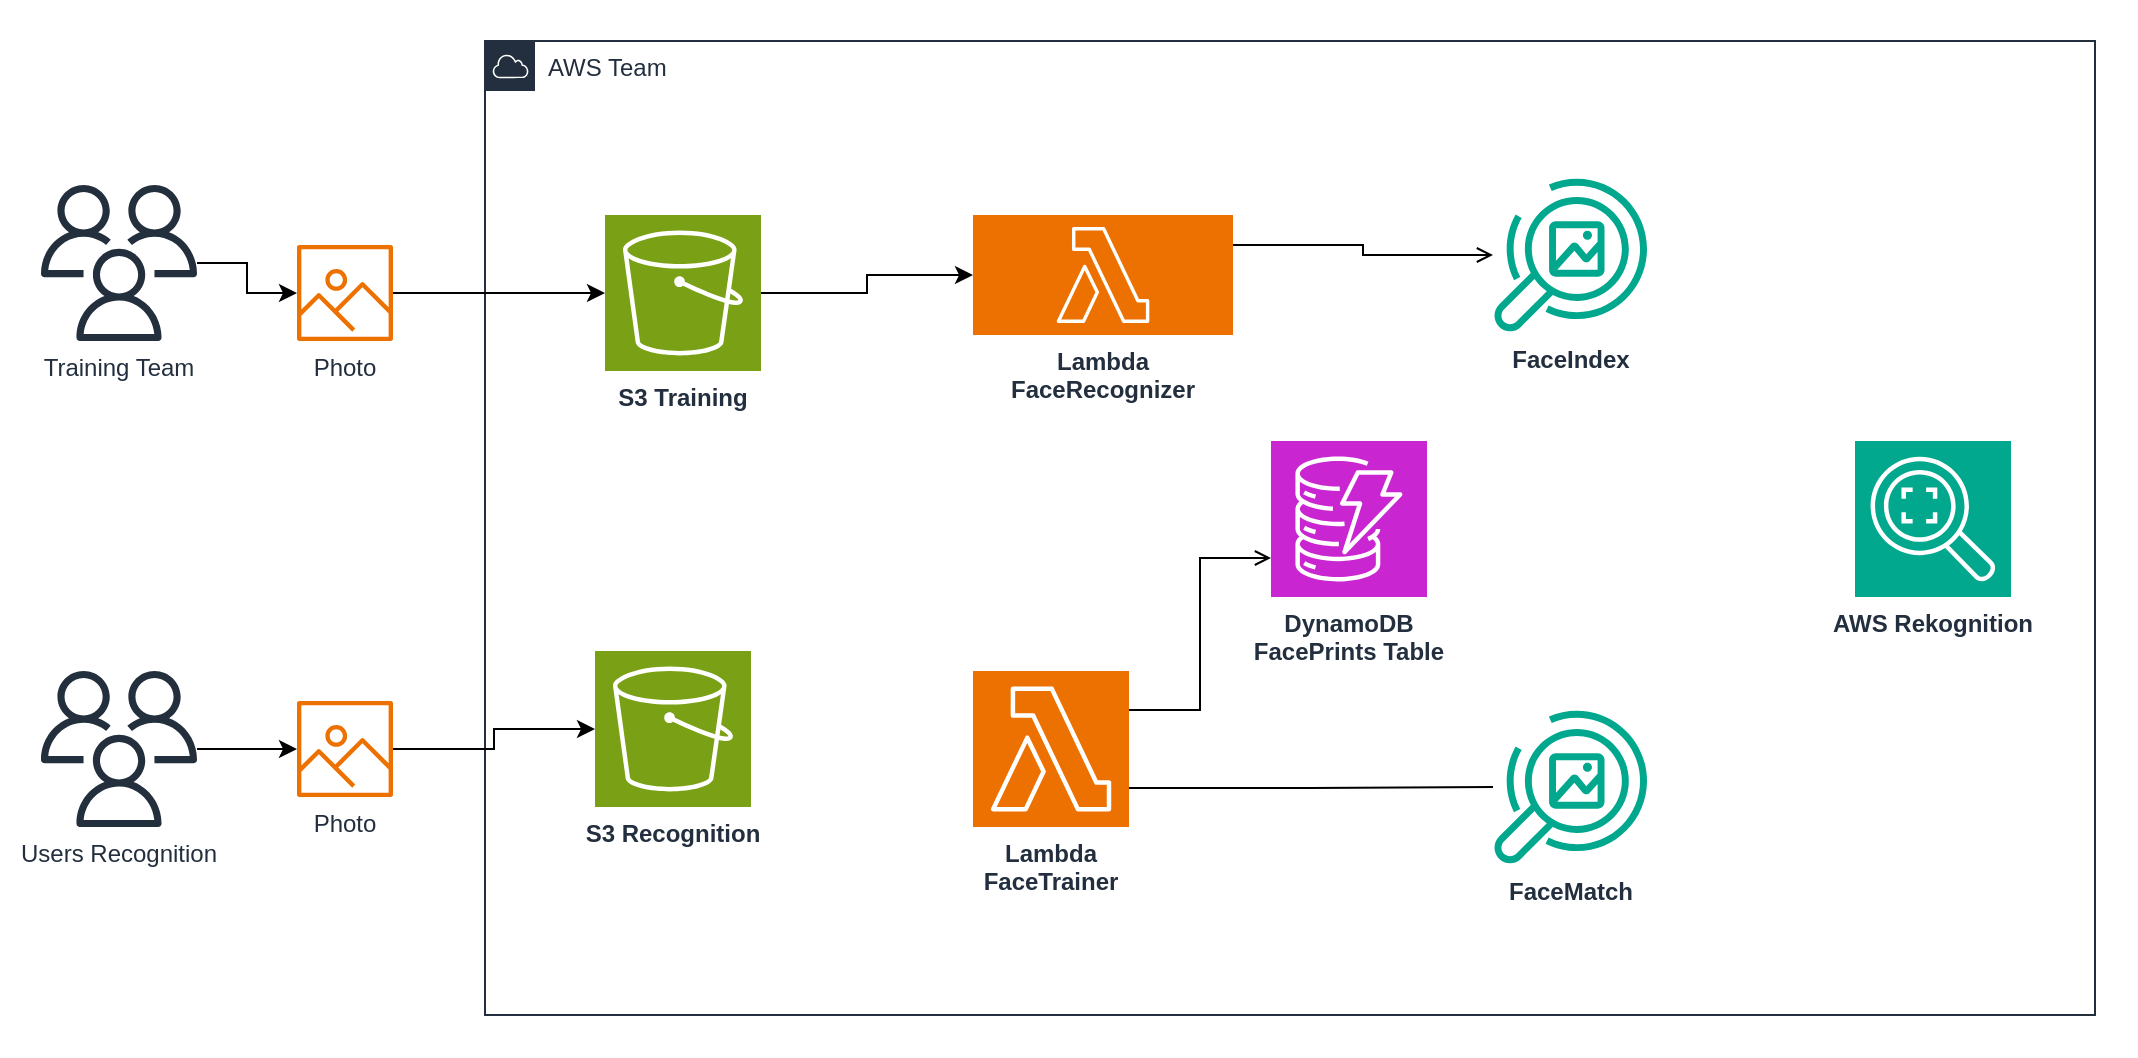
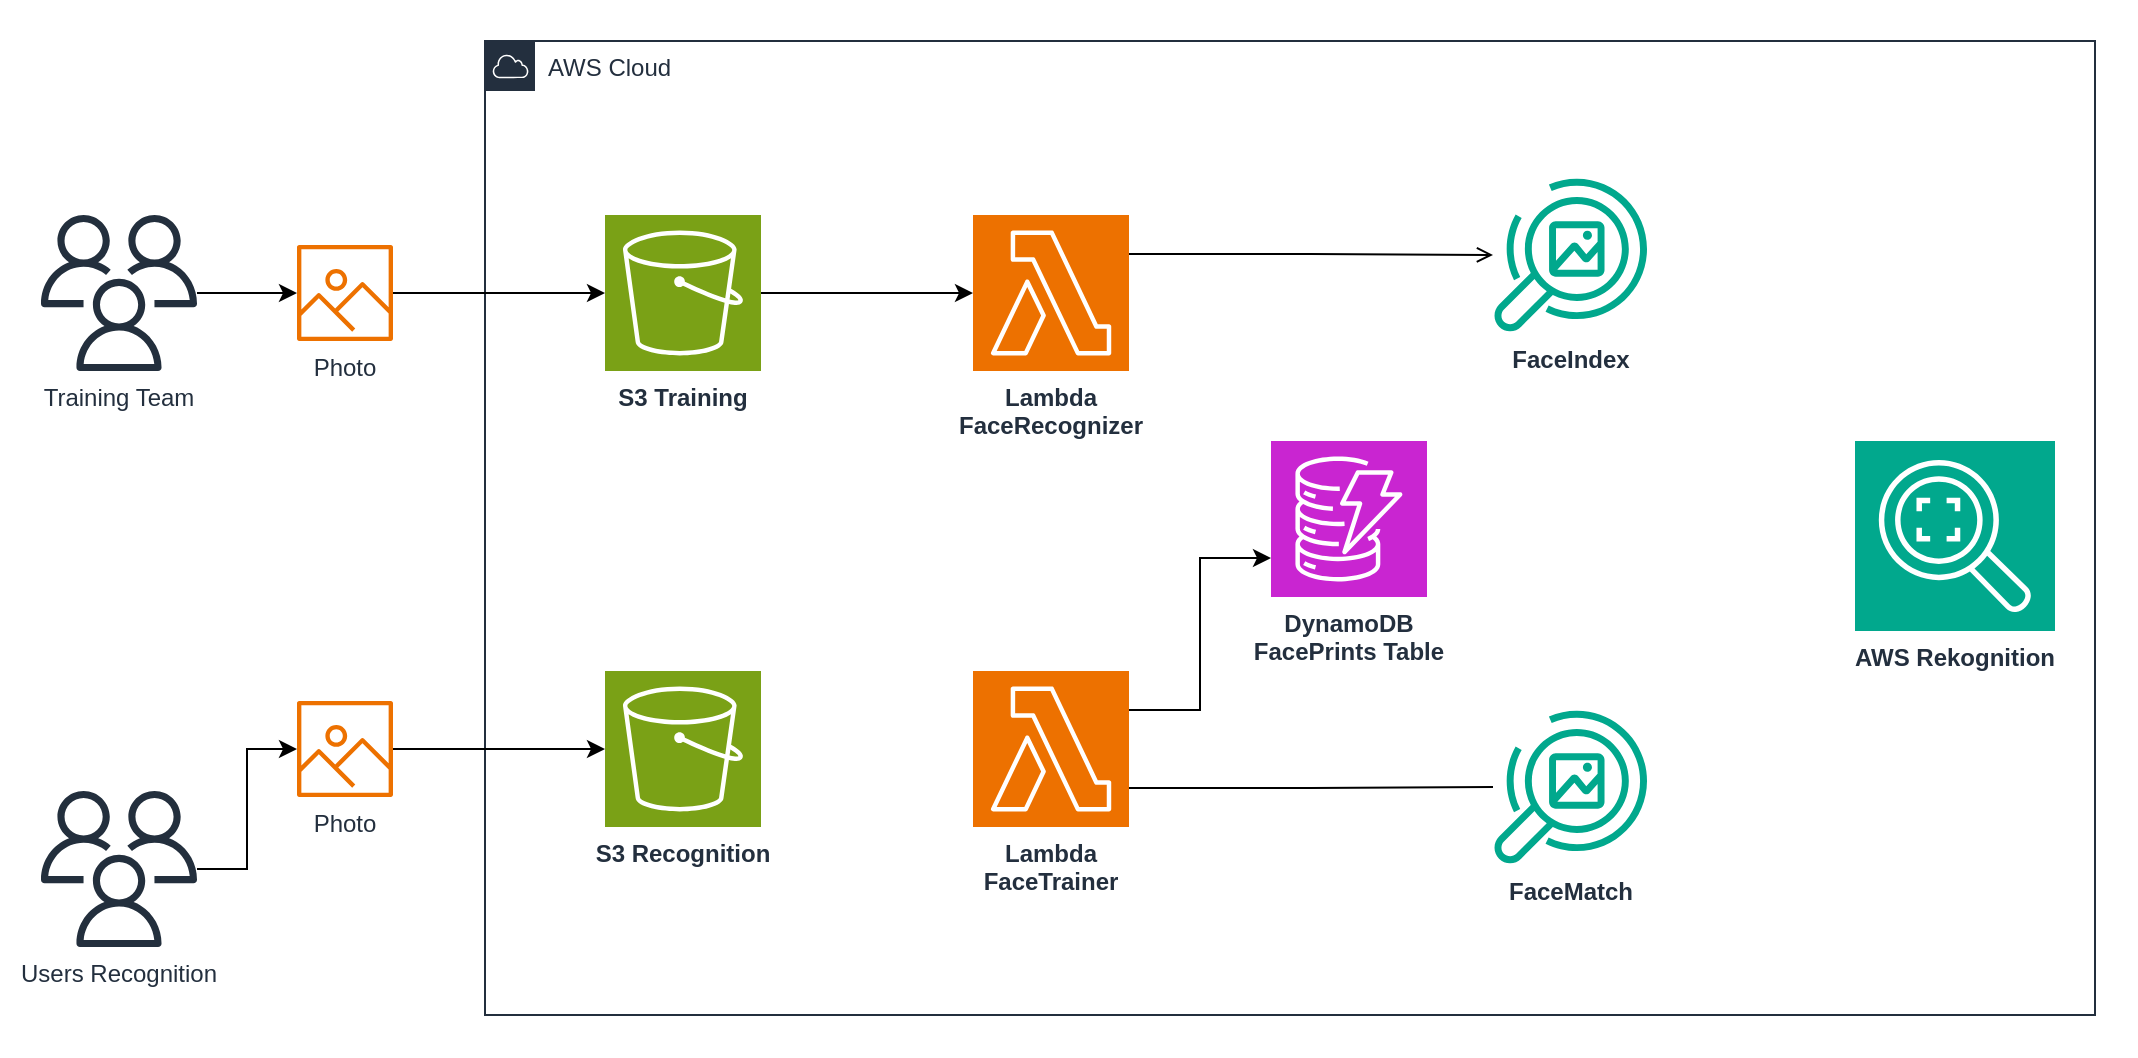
(600, 69) -> (603, 69)
(119, 263) -> (119, 293)
(1103, 275) -> (1051, 293)
(1933, 519) -> (1955, 536)
(1258, 558) -> (1256, 558)
(673, 729) -> (683, 749)
(119, 749) -> (119, 869)
